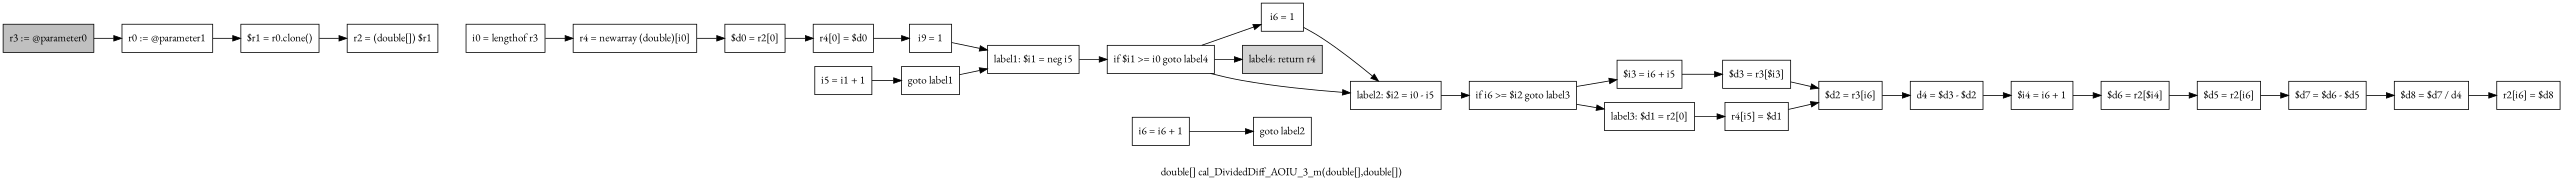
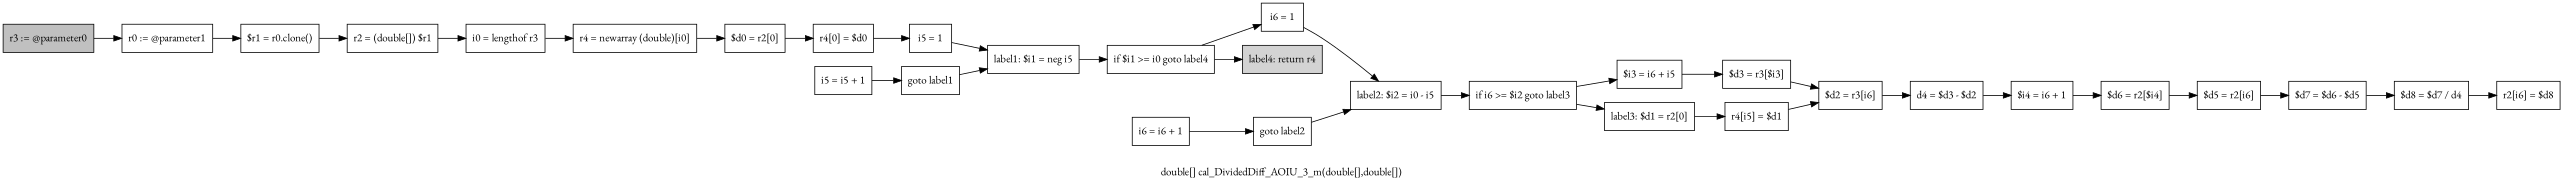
none -> (448, 38)
(931, 38) -> (931, 38)
(843, 81) -> (843, 81)
(1276, 86) -> (1327, 117)
